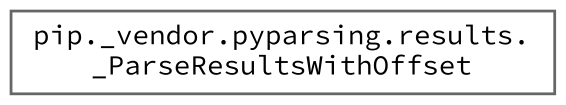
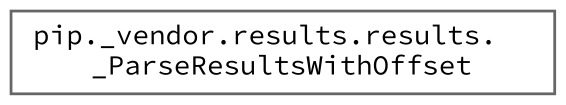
(283, 52) -> (283, 52)
